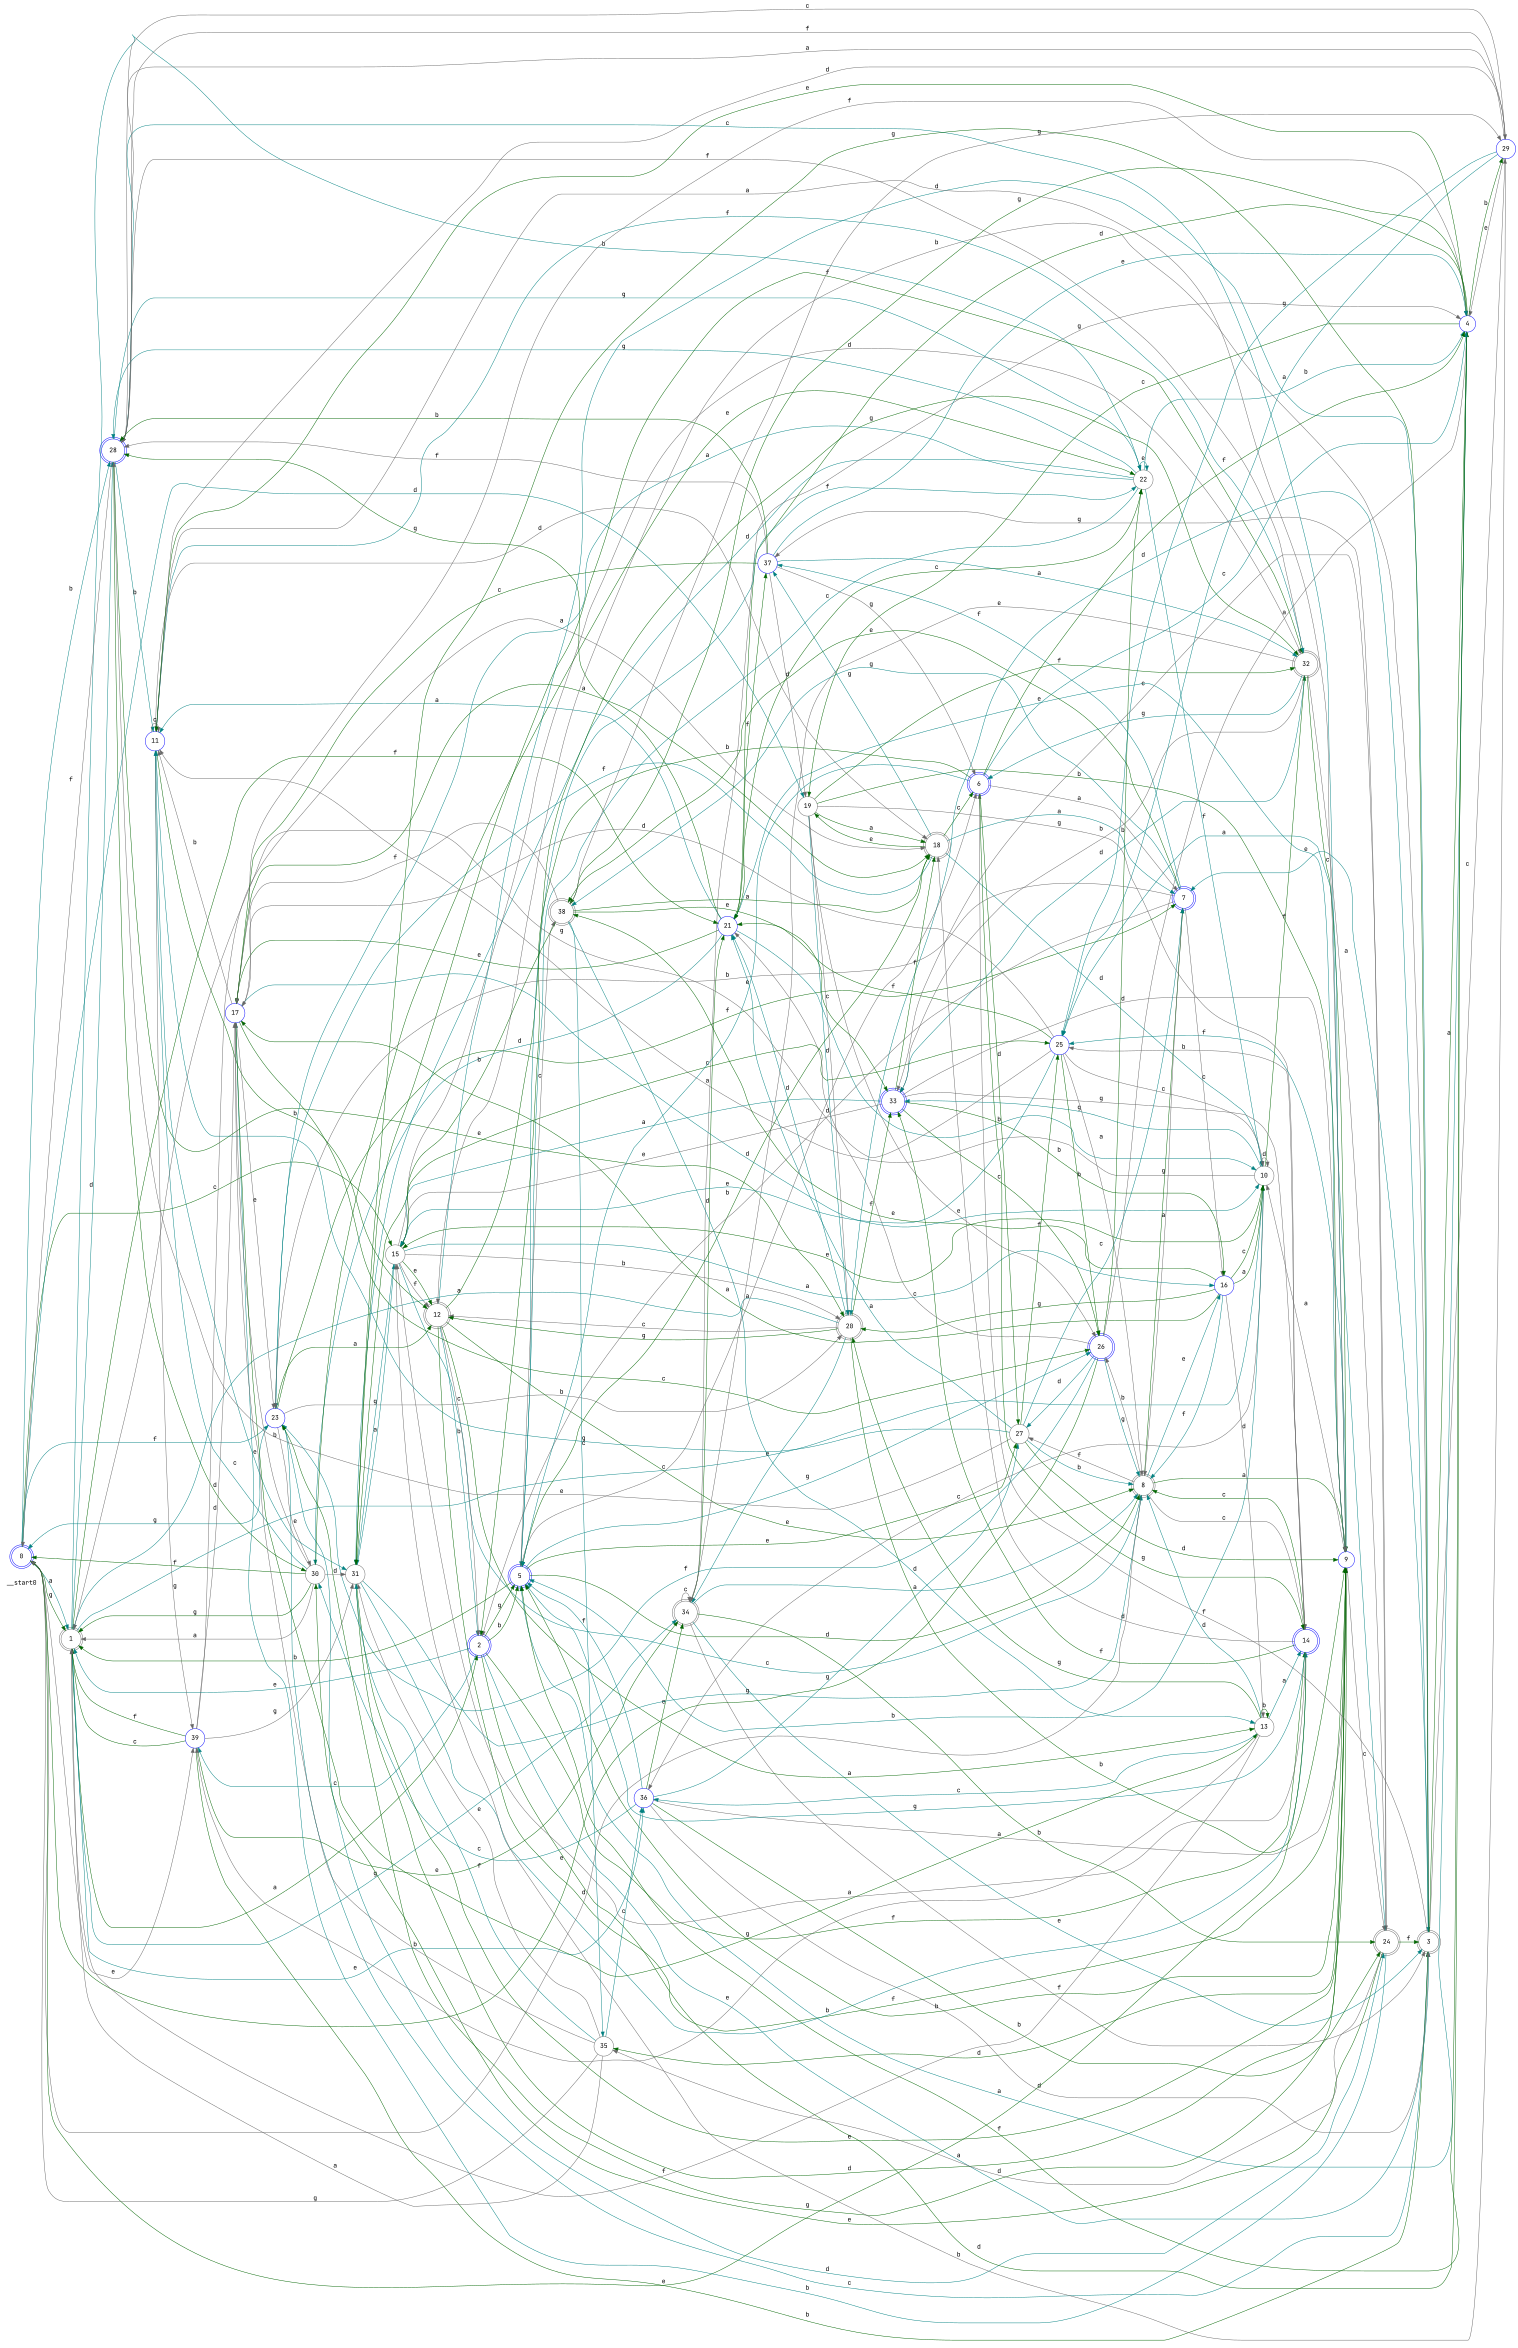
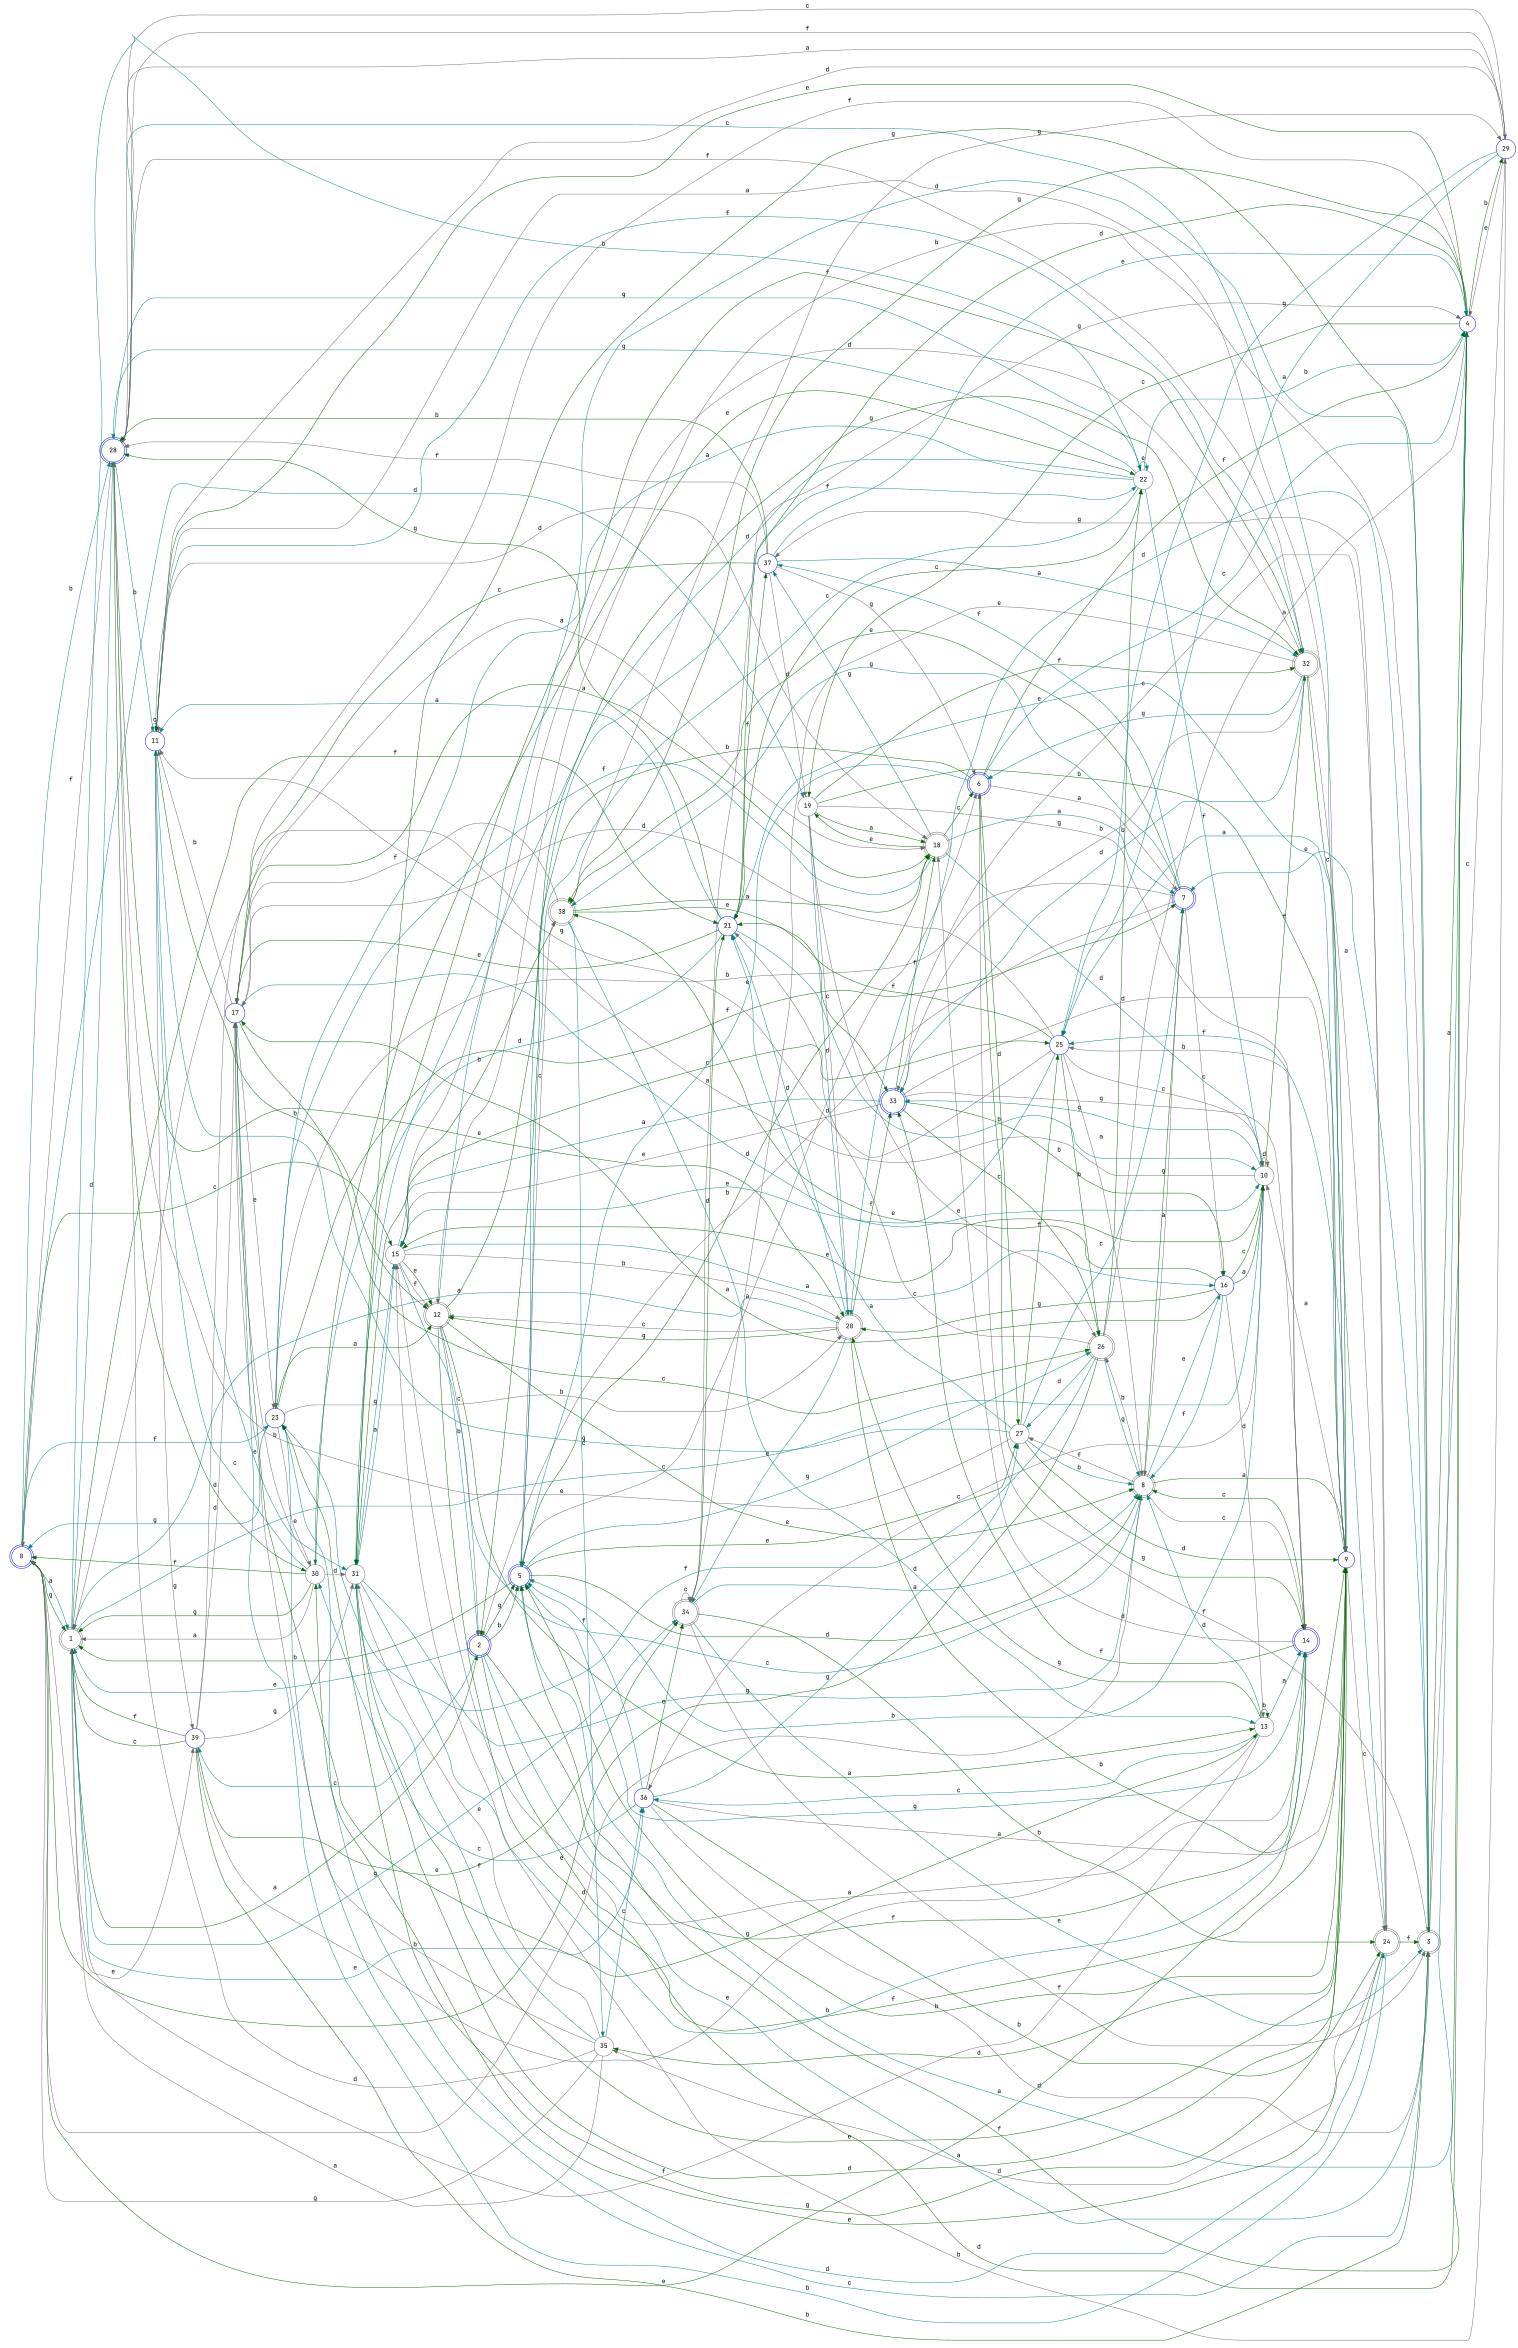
(1101, 1347) -> (1101, 1347)
none -> (136, 1489)
(22, 1583) -> none
